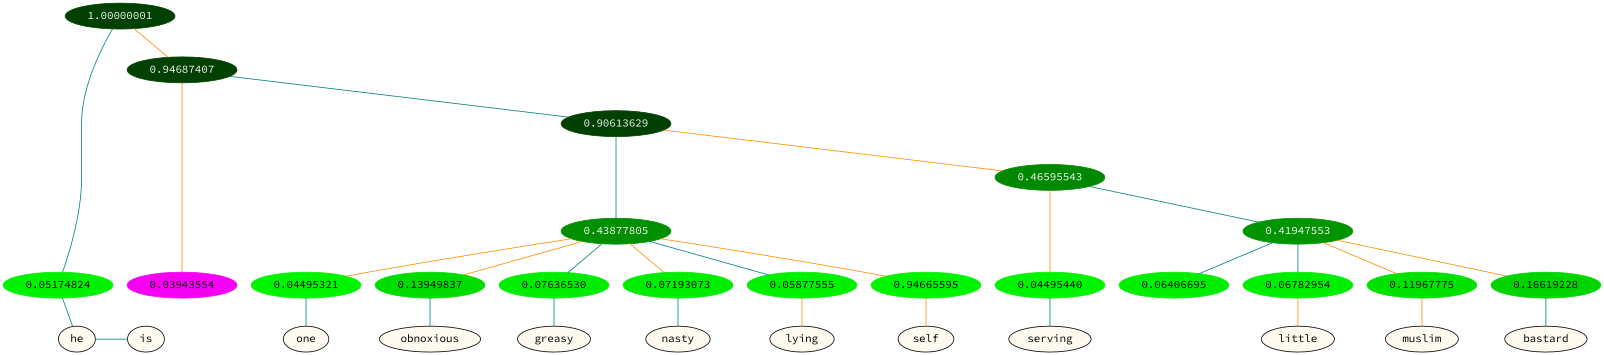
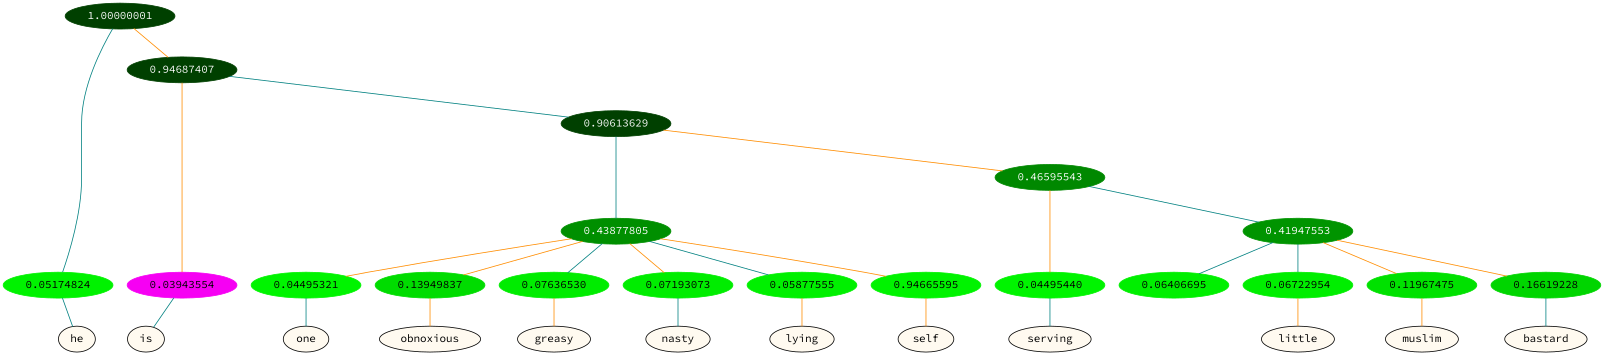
(1298, 285) -> (1298, 285)
(1422, 285) -> (1422, 285)
(430, 312) -> (430, 312)
(554, 312) -> (554, 312)
(111, 339) -> (164, 313)
